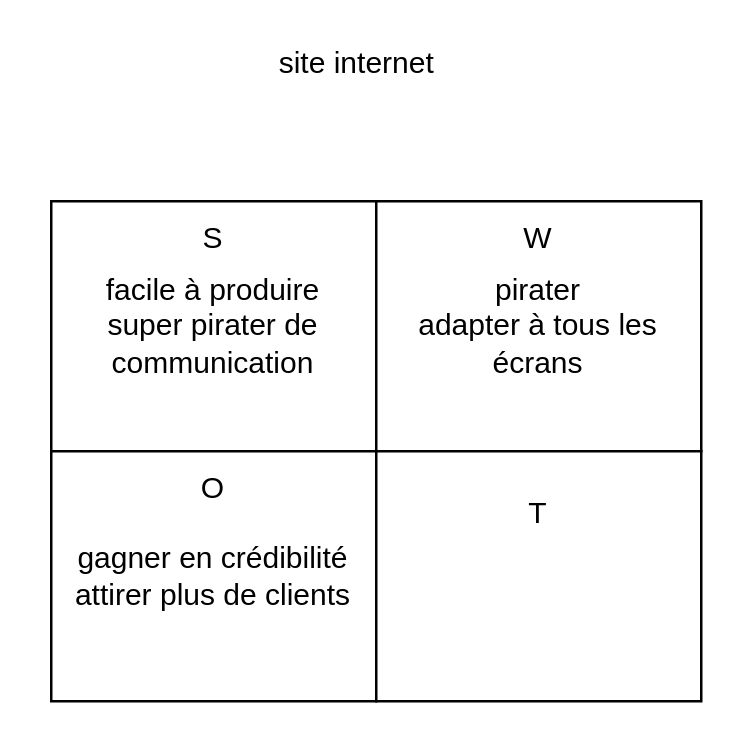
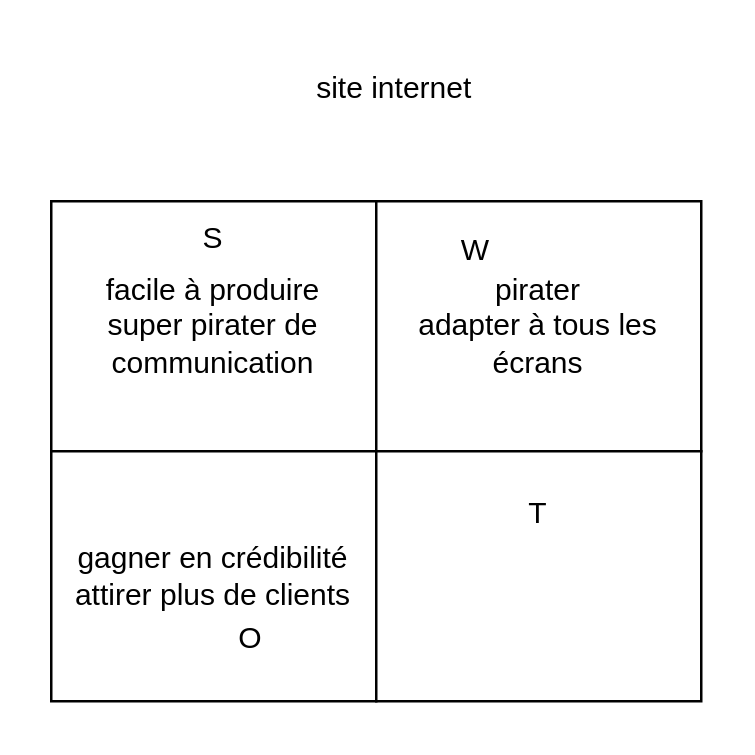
(358, 64) -> (395, 89)
(539, 239) -> (476, 251)
(214, 489) -> (251, 639)
